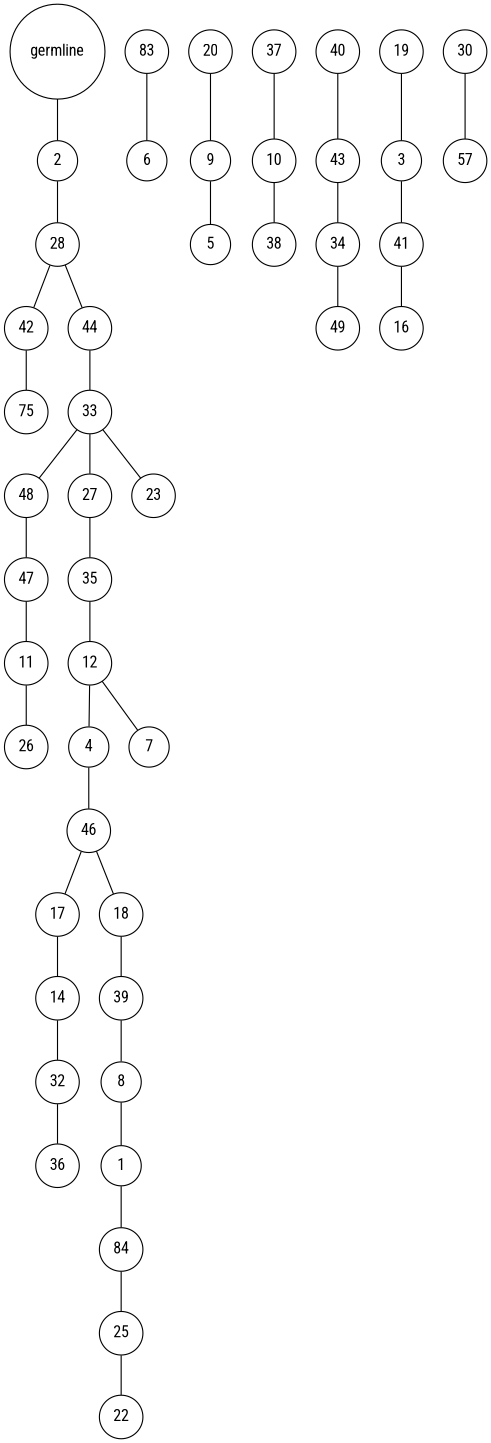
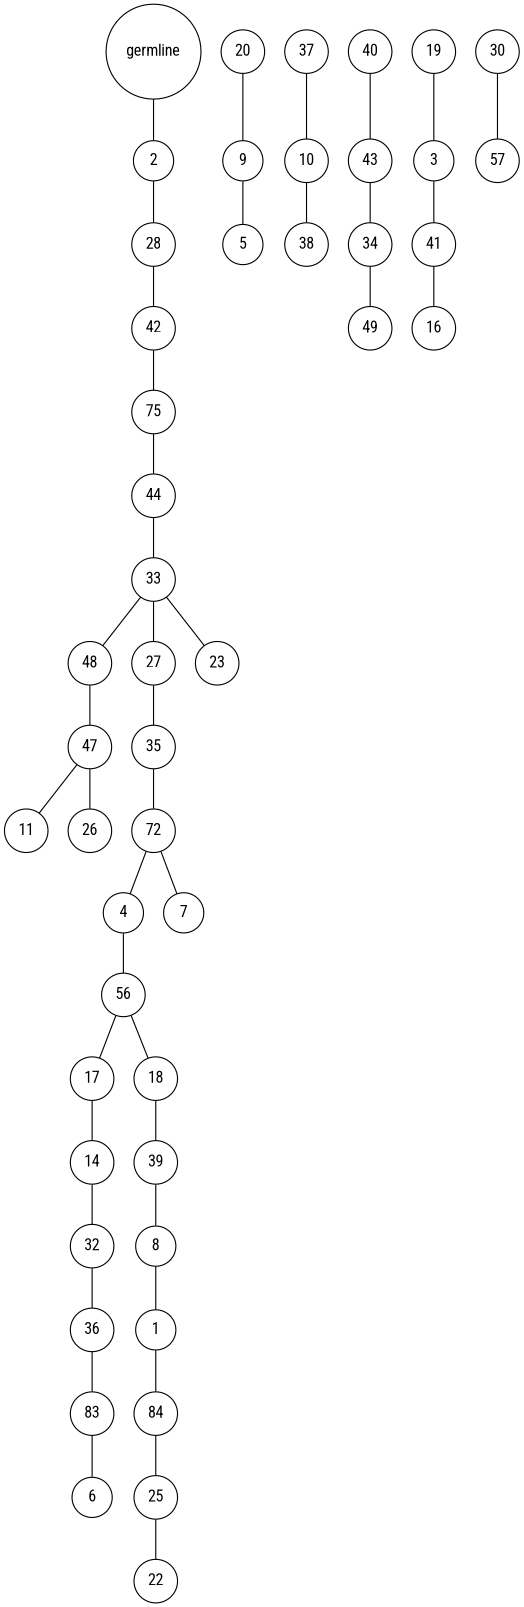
(74, 286) -> (154, 454)
(90, 663) -> (154, 831)
(26, 705) -> (90, 789)
(89, 831) -> (123, 995)
none -> (92, 1372)
